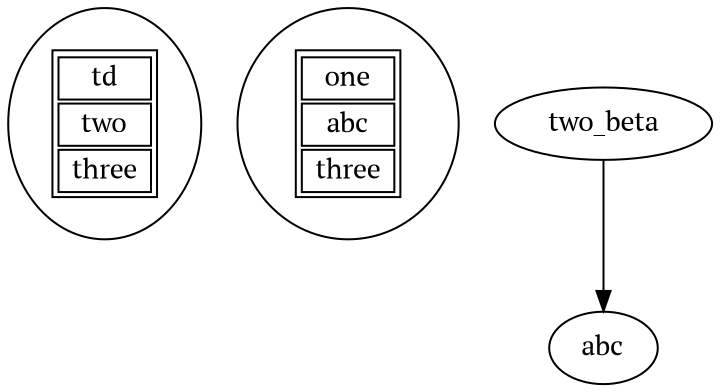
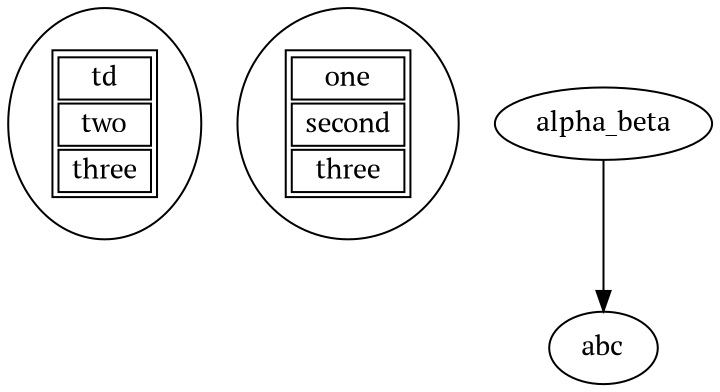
(348, 124) -> (348, 124)
(603, 124) -> (603, 124)
